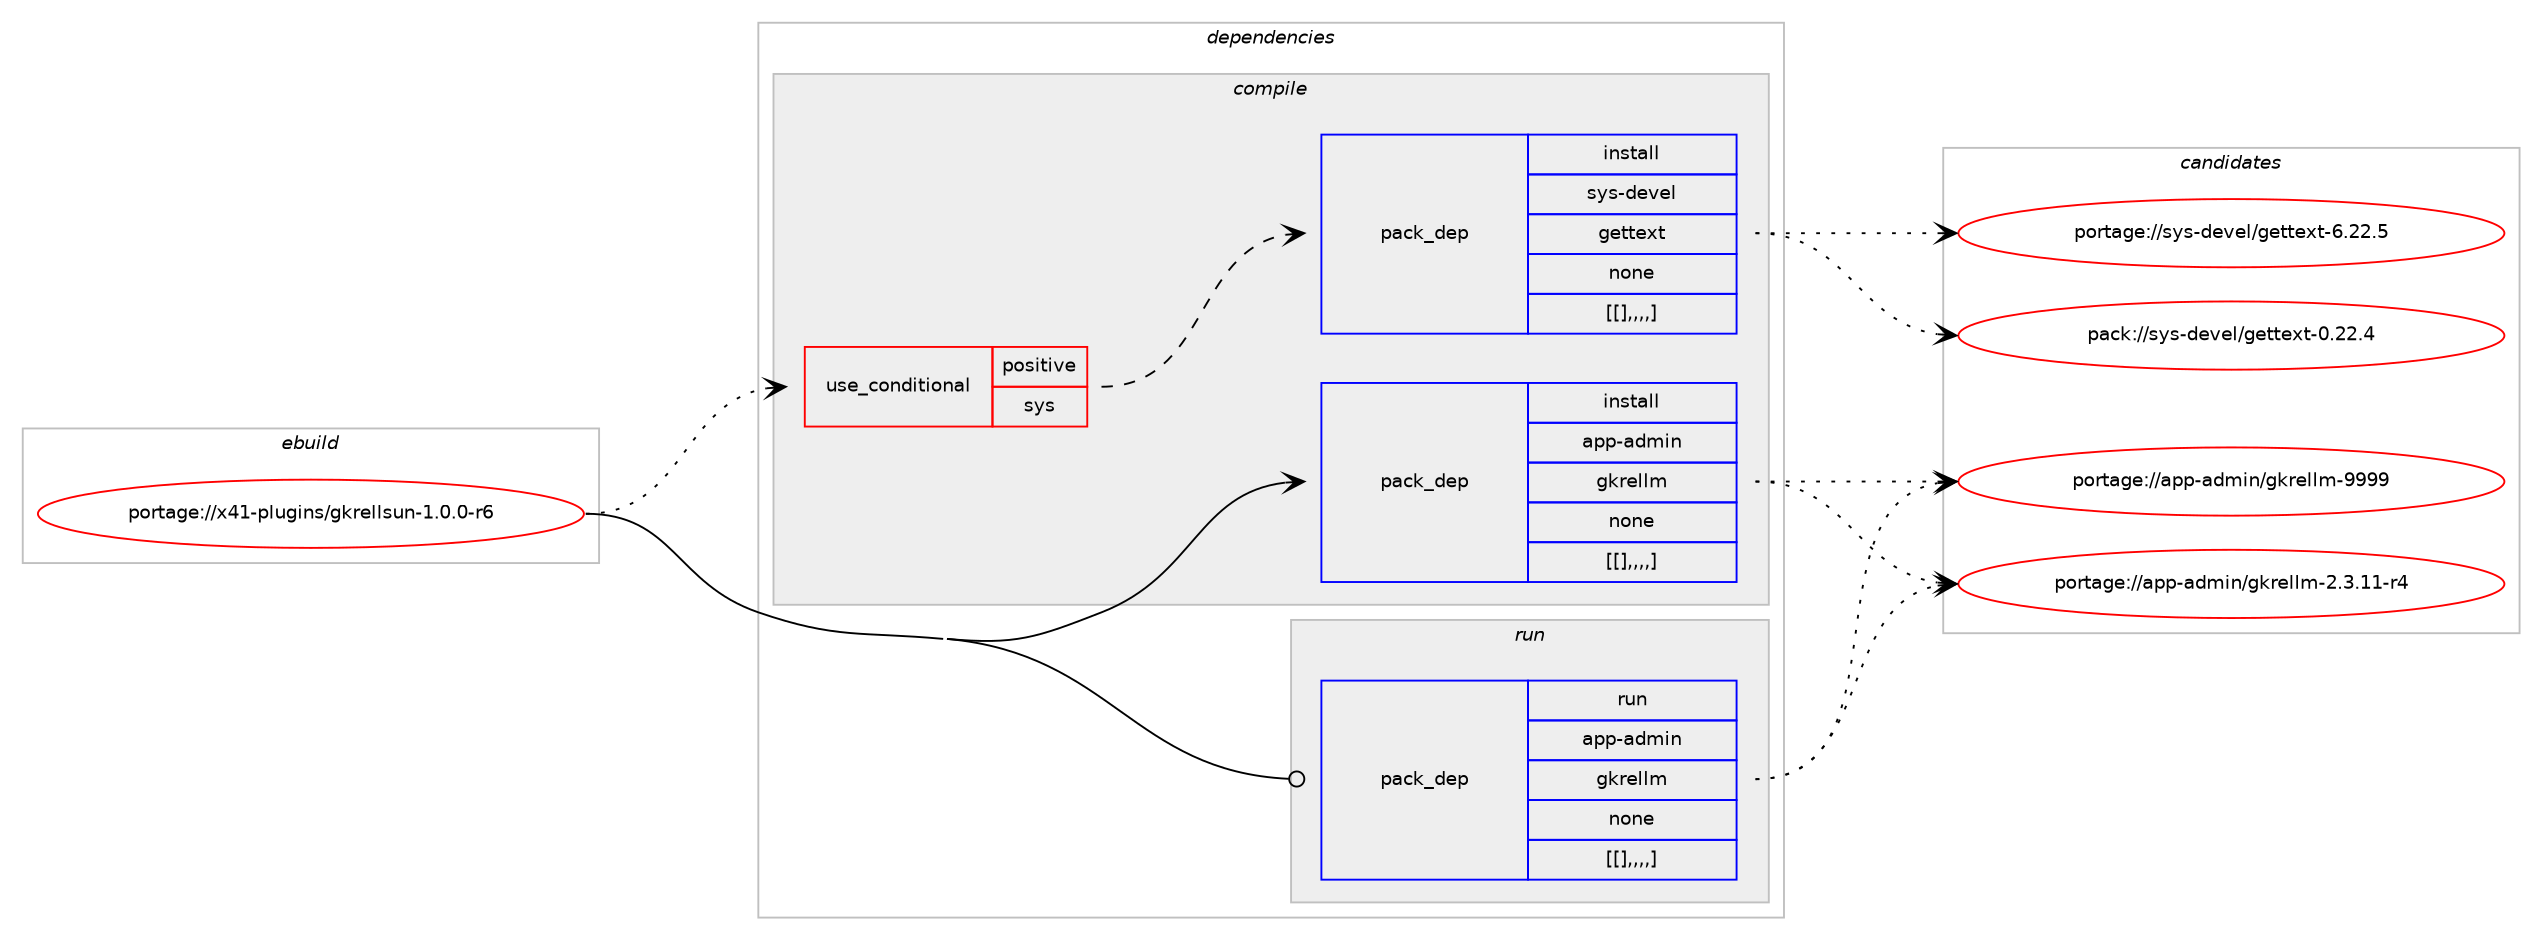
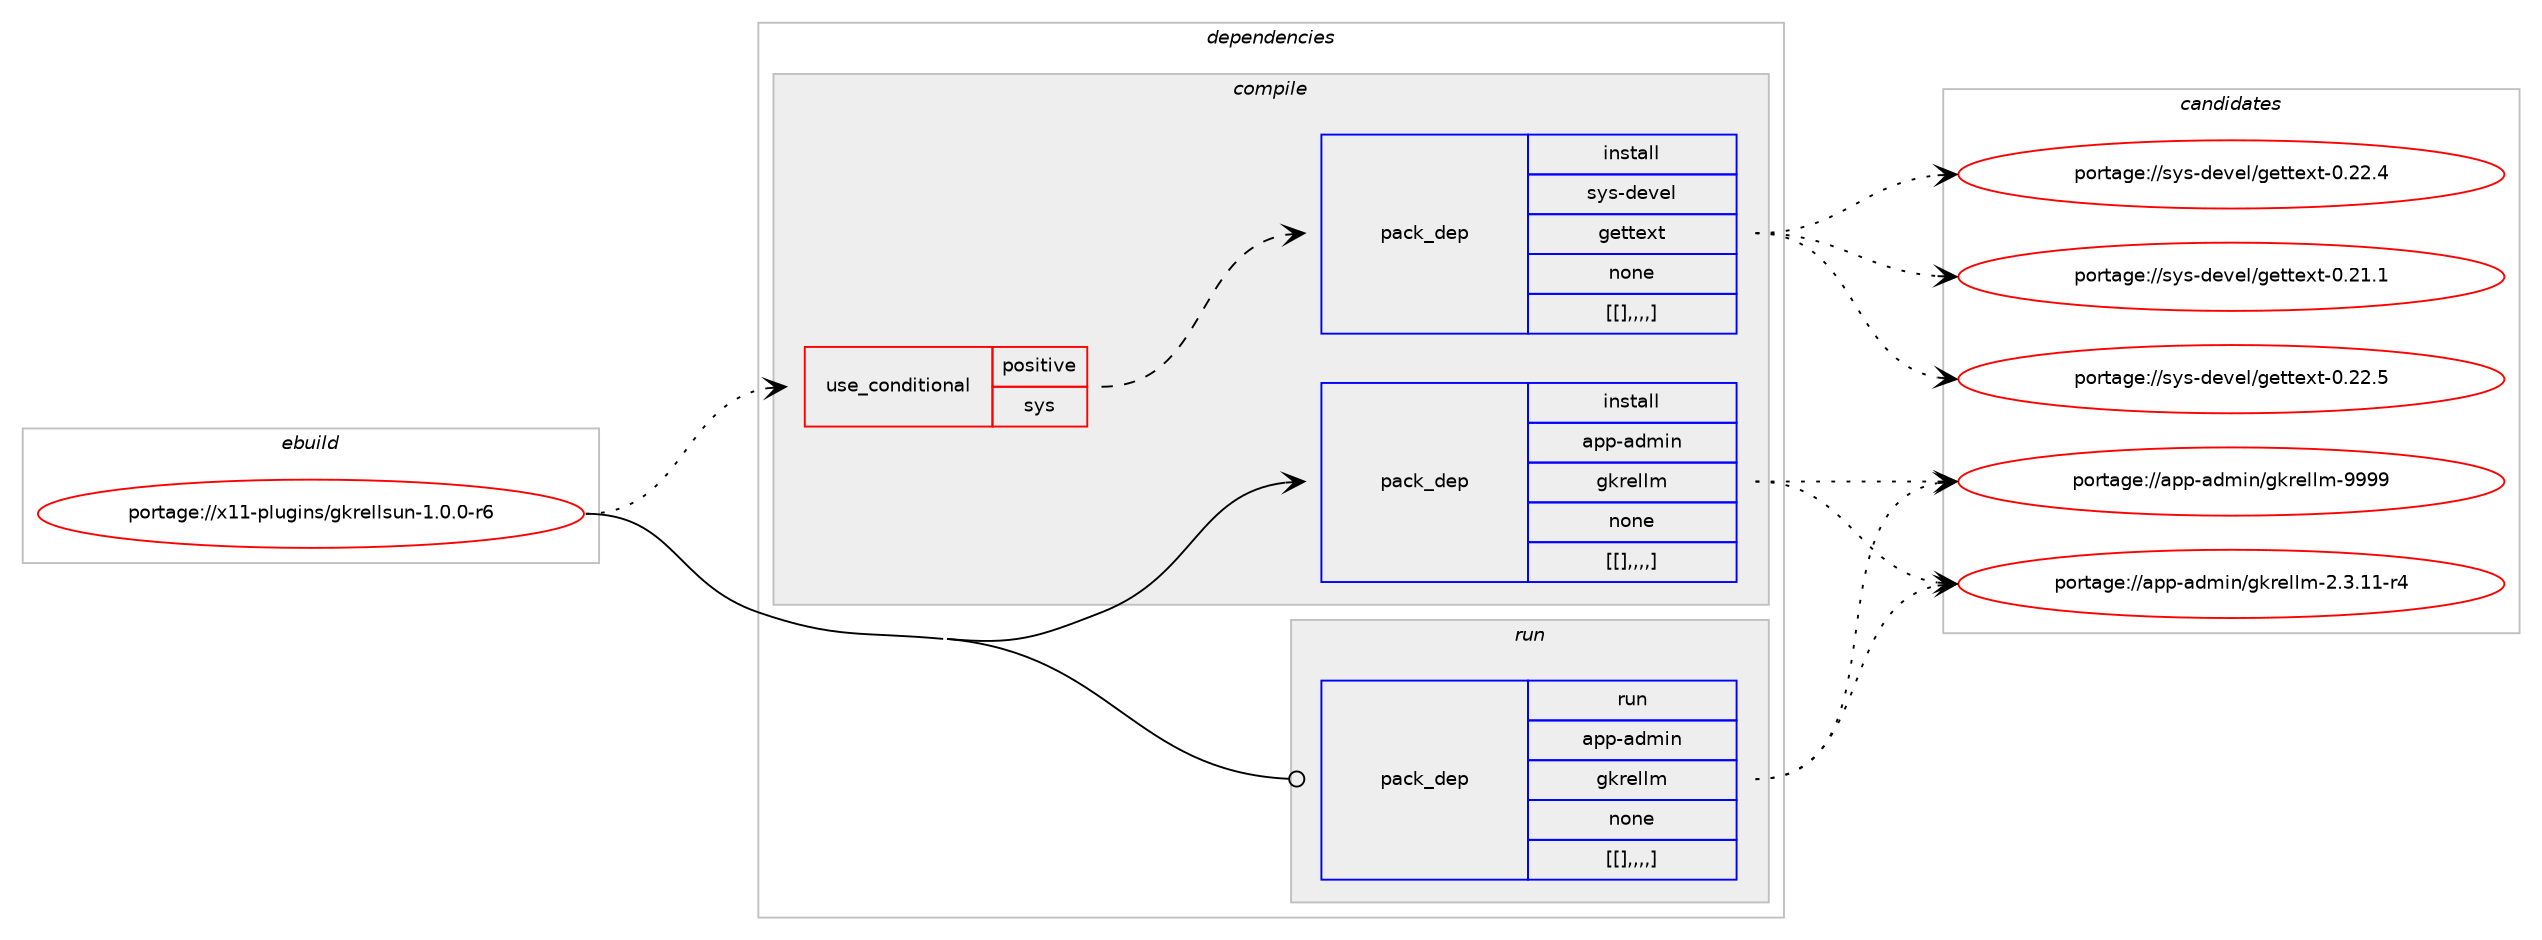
(2231, 233) -> (2231, 379)
none -> (2231, 277)
(2231, 336) -> (2231, 174)
(311, 514) -> (311, 514)
